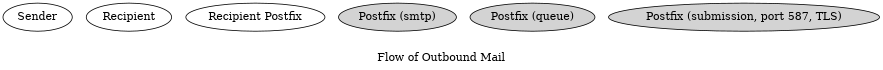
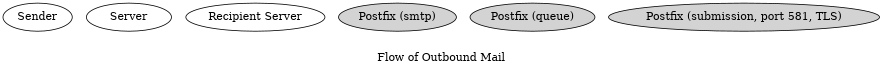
(129, 17) -> (129, 17)
(255, 17) -> (255, 17)
(744, 17) -> (744, 17)
